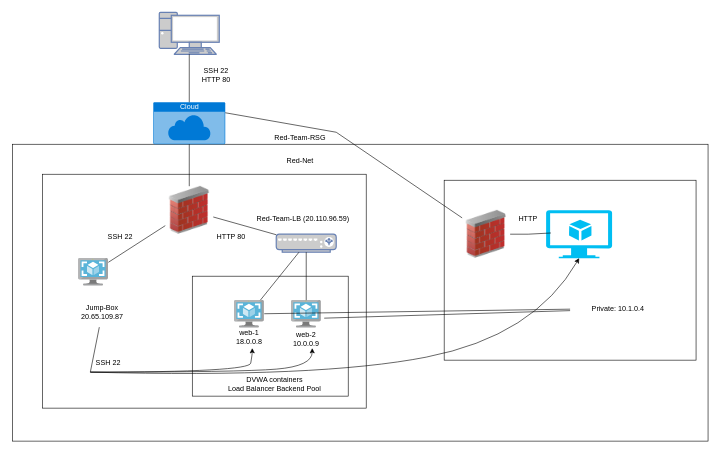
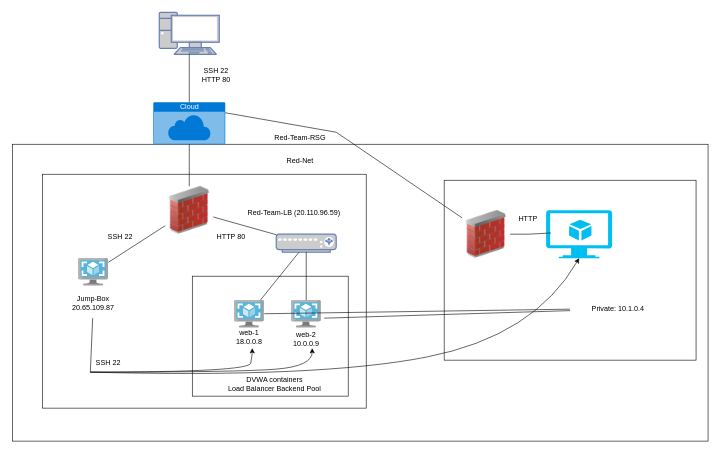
(303, 219) -> (294, 213)
(102, 312) -> (93, 303)
